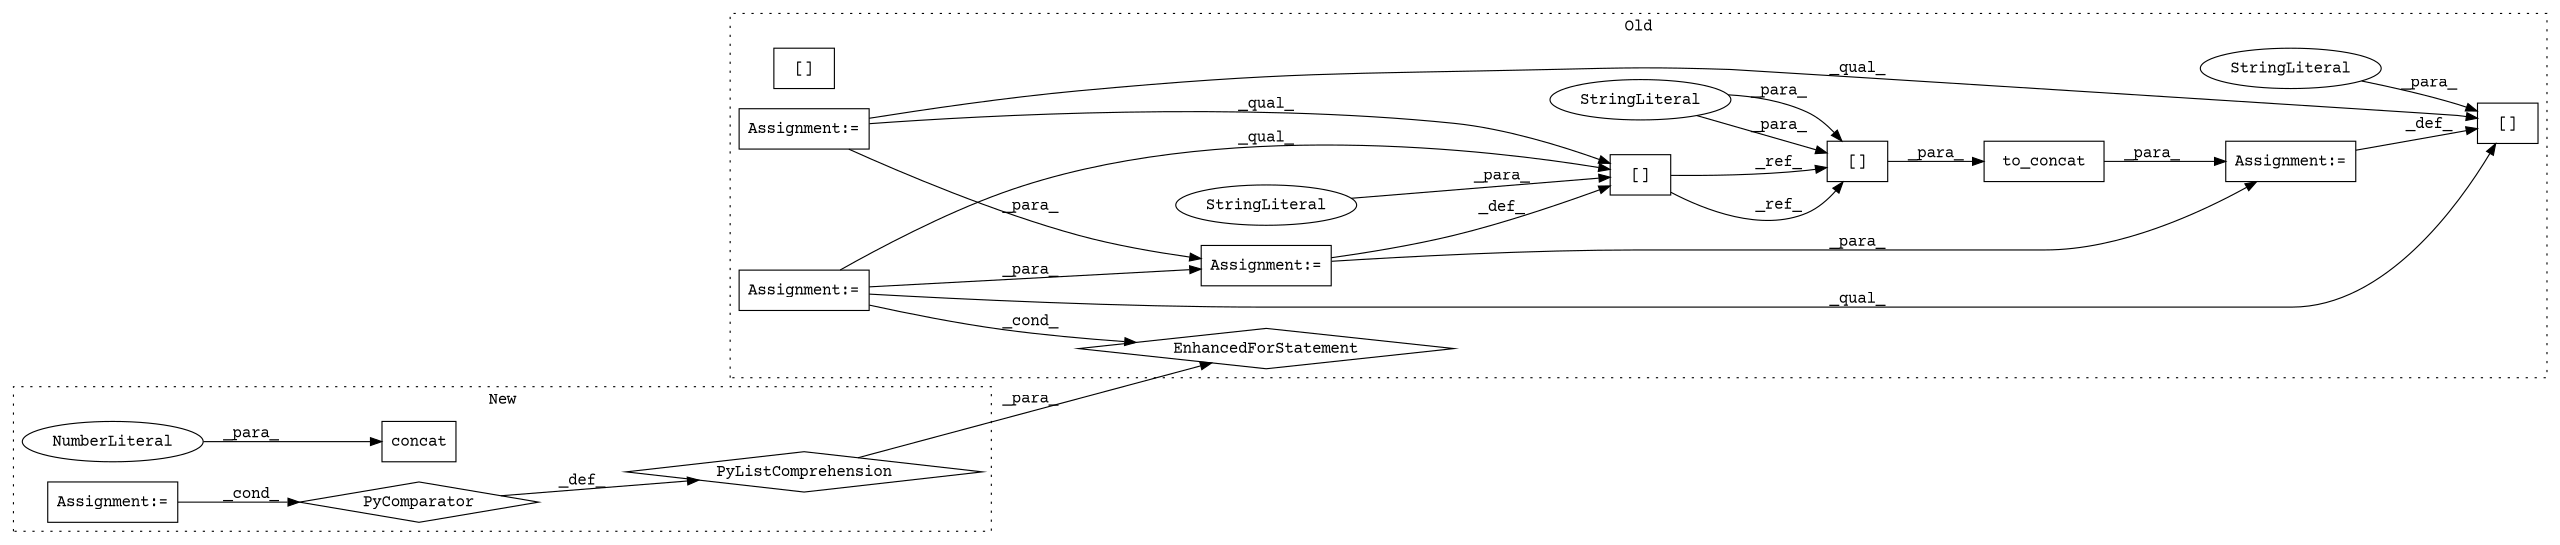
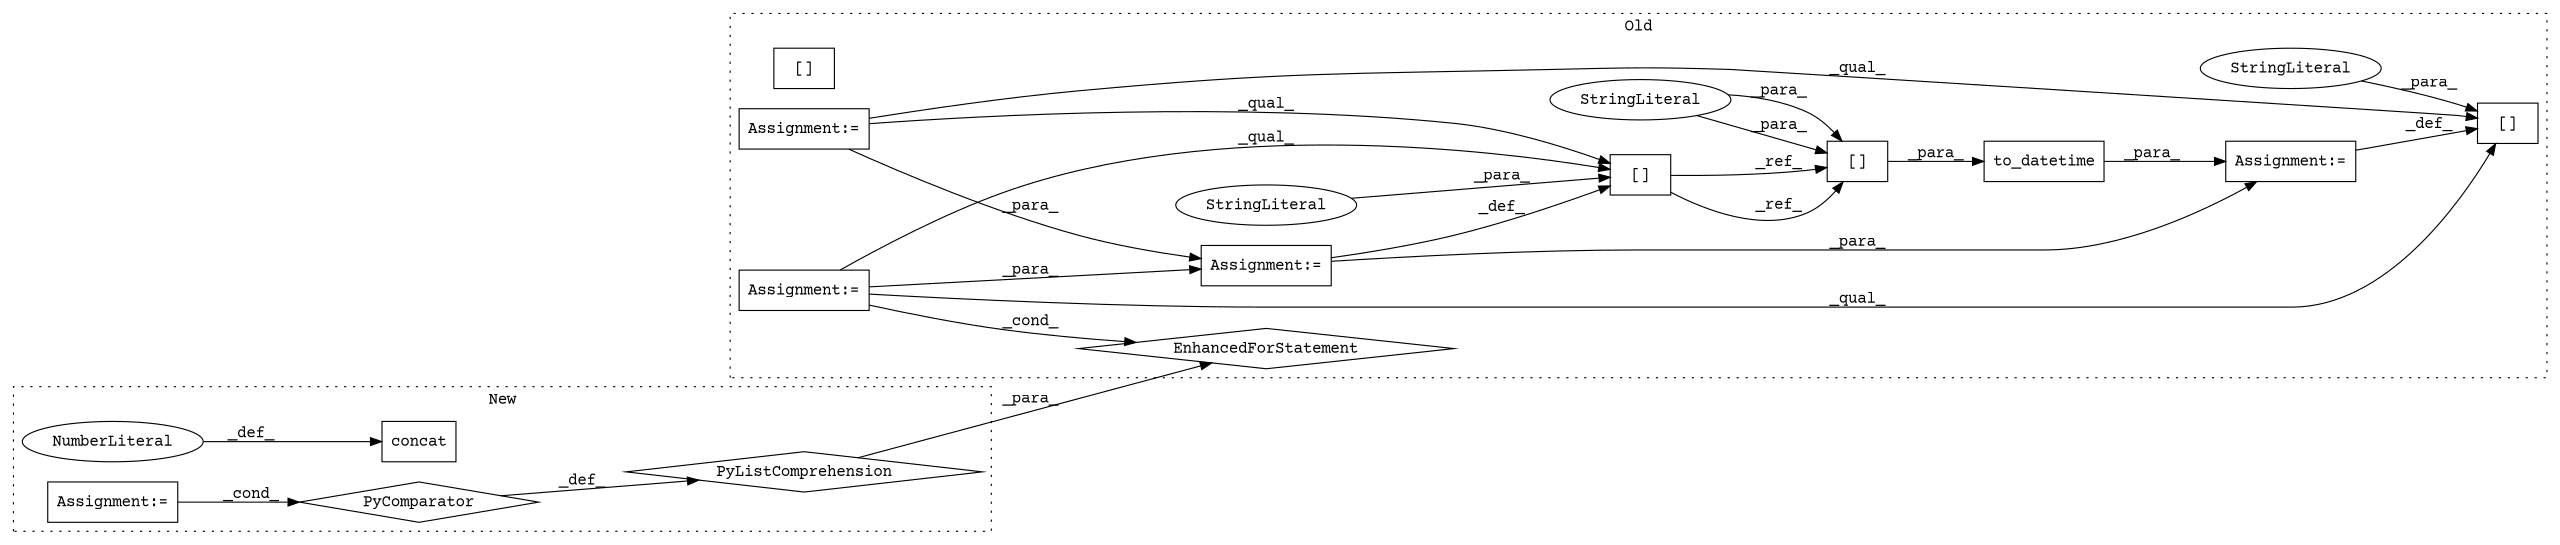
(2044, 161) -> (2044, 161)
(251, 433) -> (251, 433)
